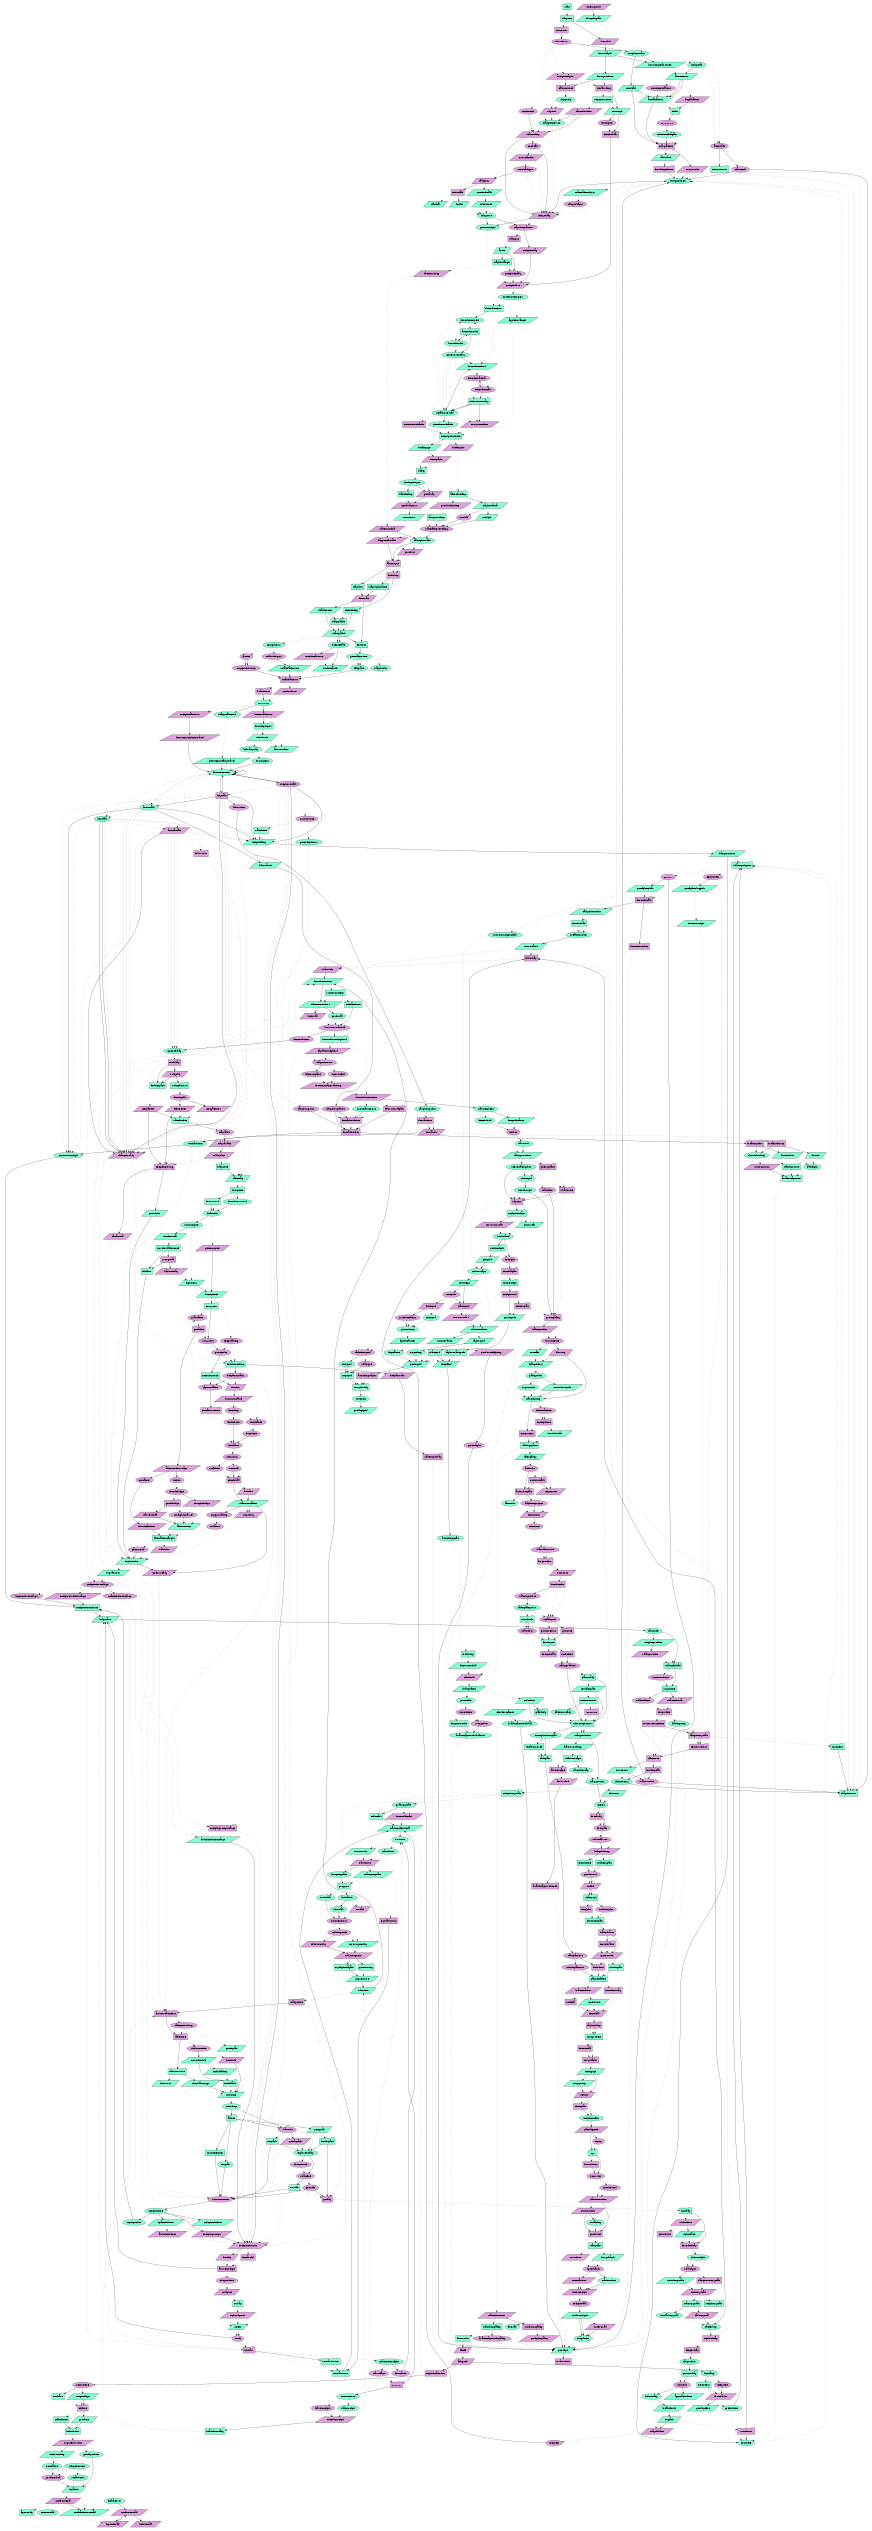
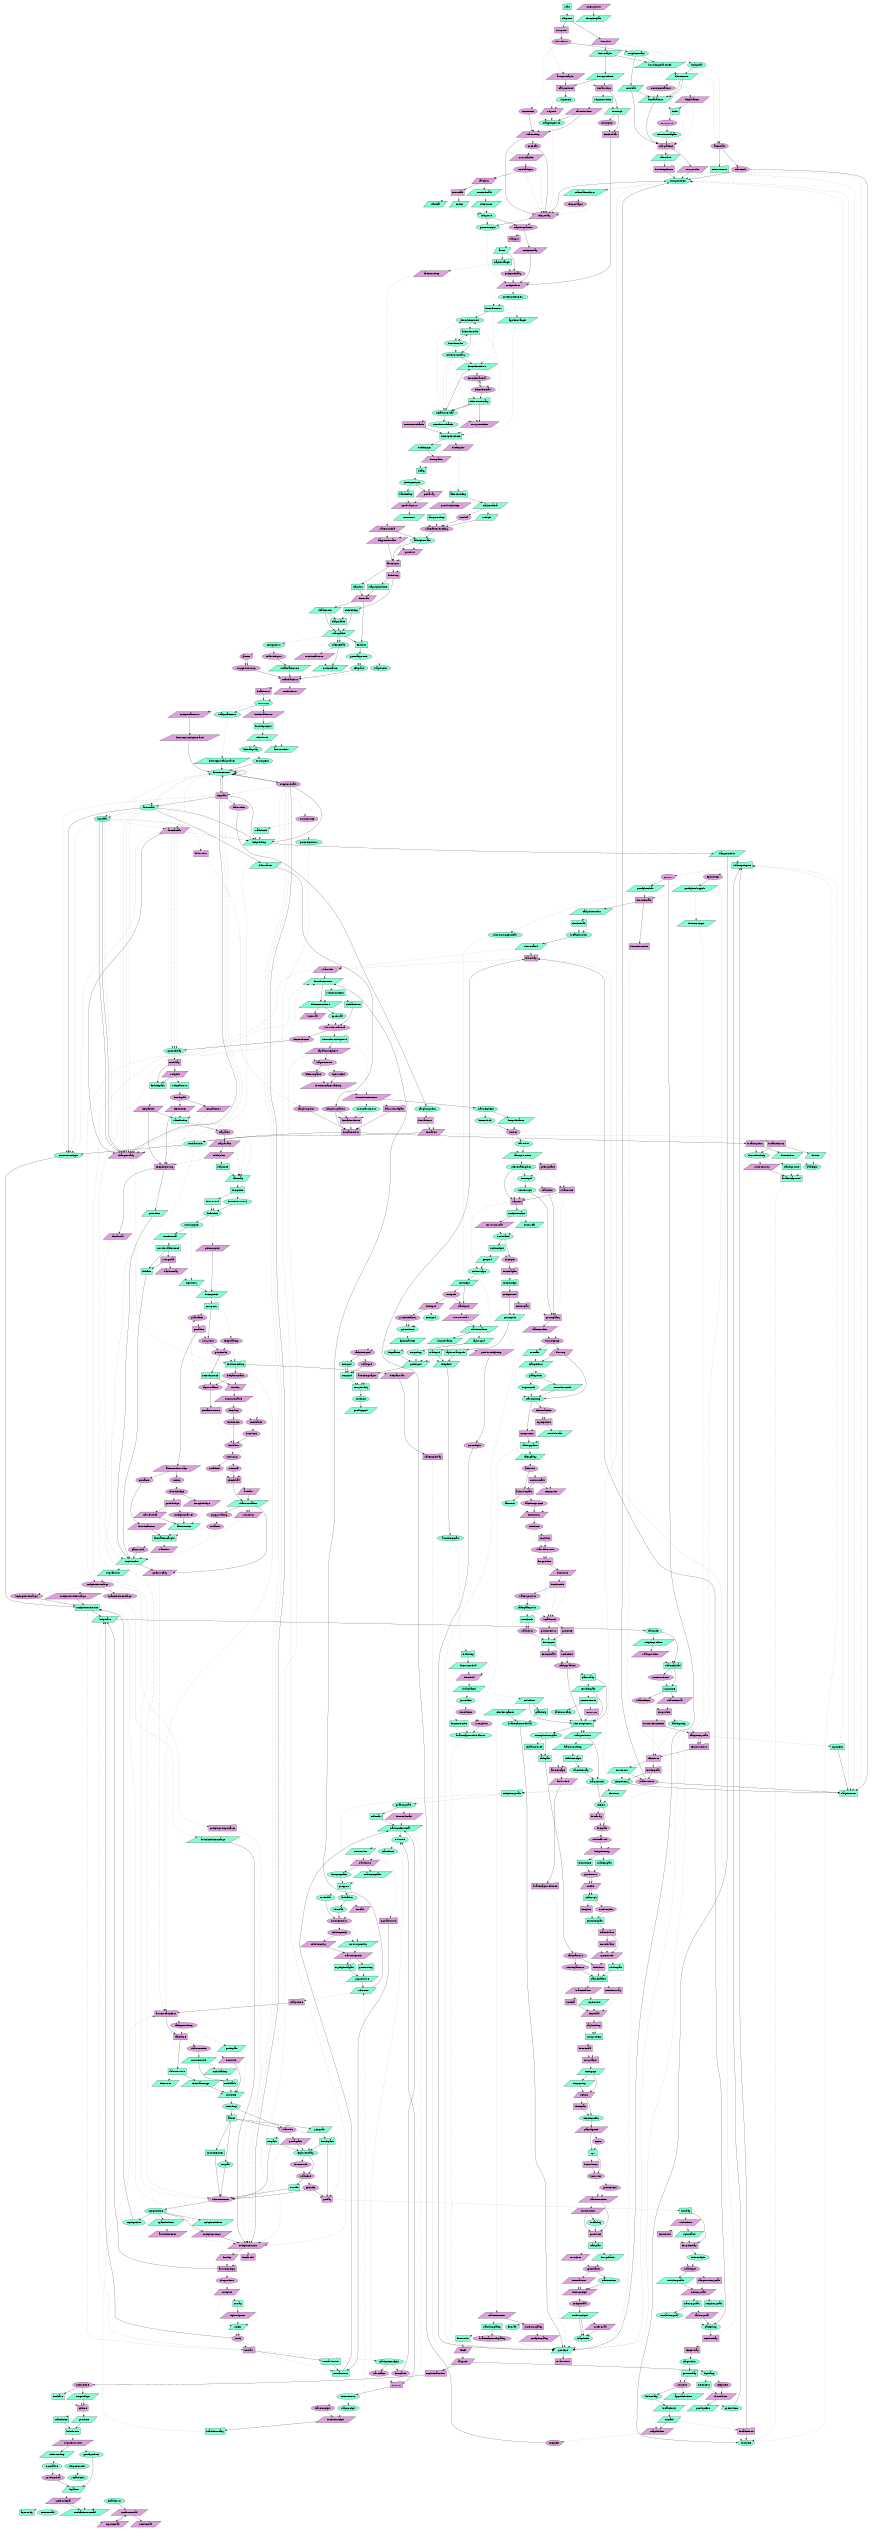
none -> (545, 1538)
(746, 2431) -> (746, 2431)
